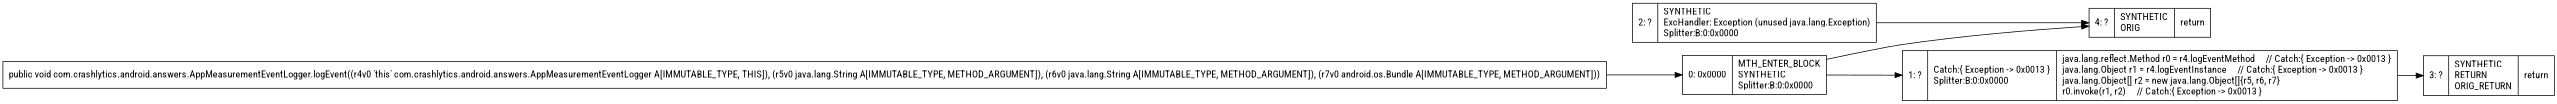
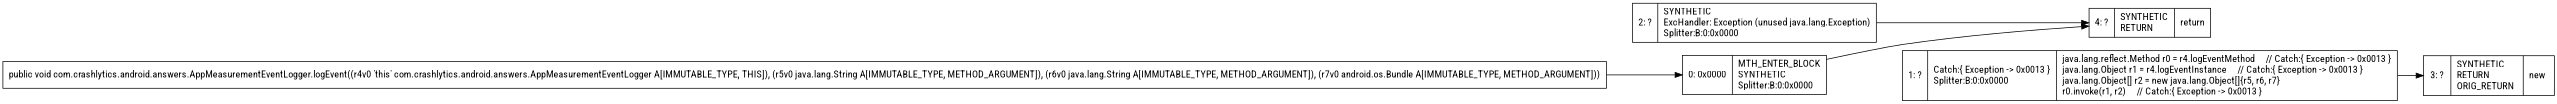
(2130, 28) -> (2137, 28)
(1861, 75) -> none
(2536, 75) -> (2537, 75)
